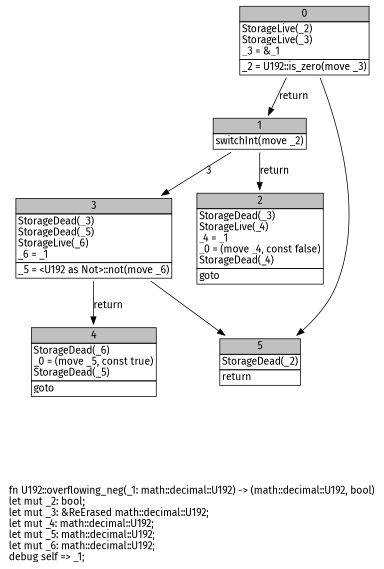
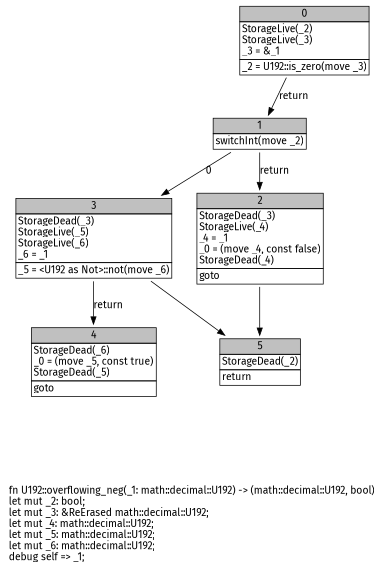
(209, 171) -> (209, 171)
(349, 209) -> (260, 307)
(56, 232) -> (54, 232)
